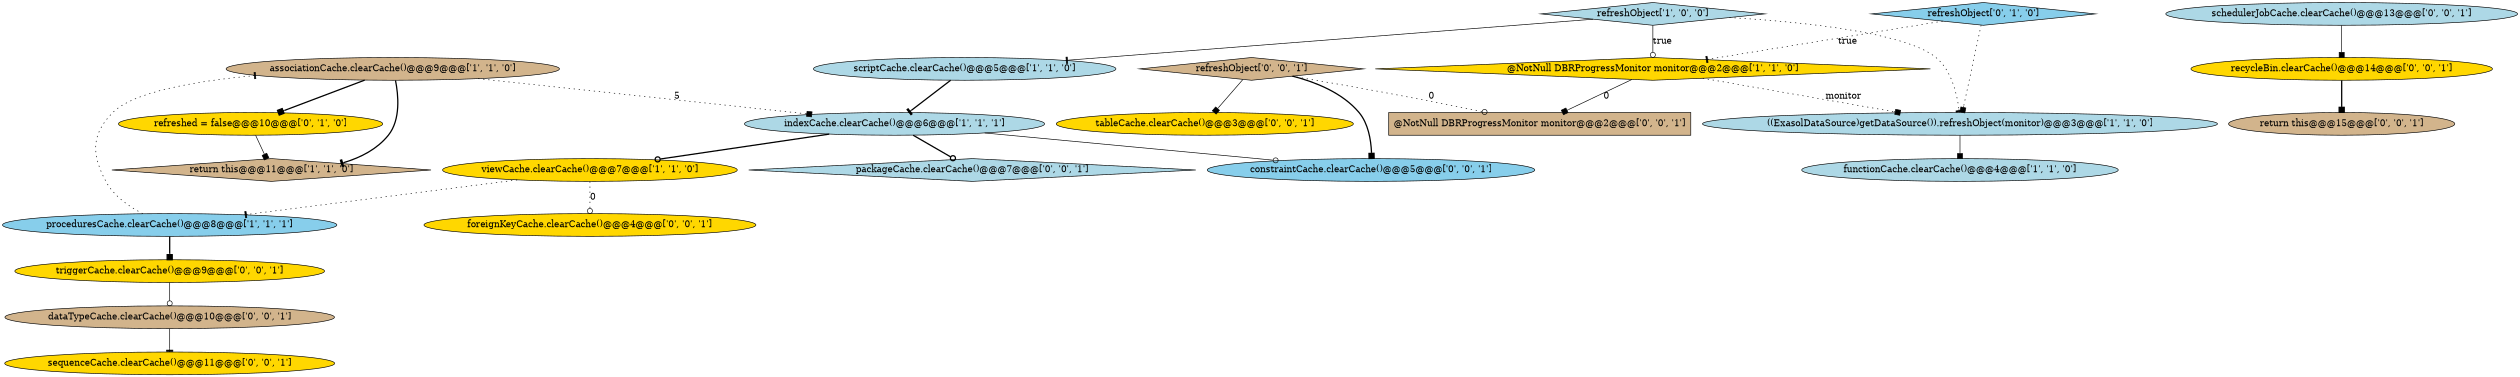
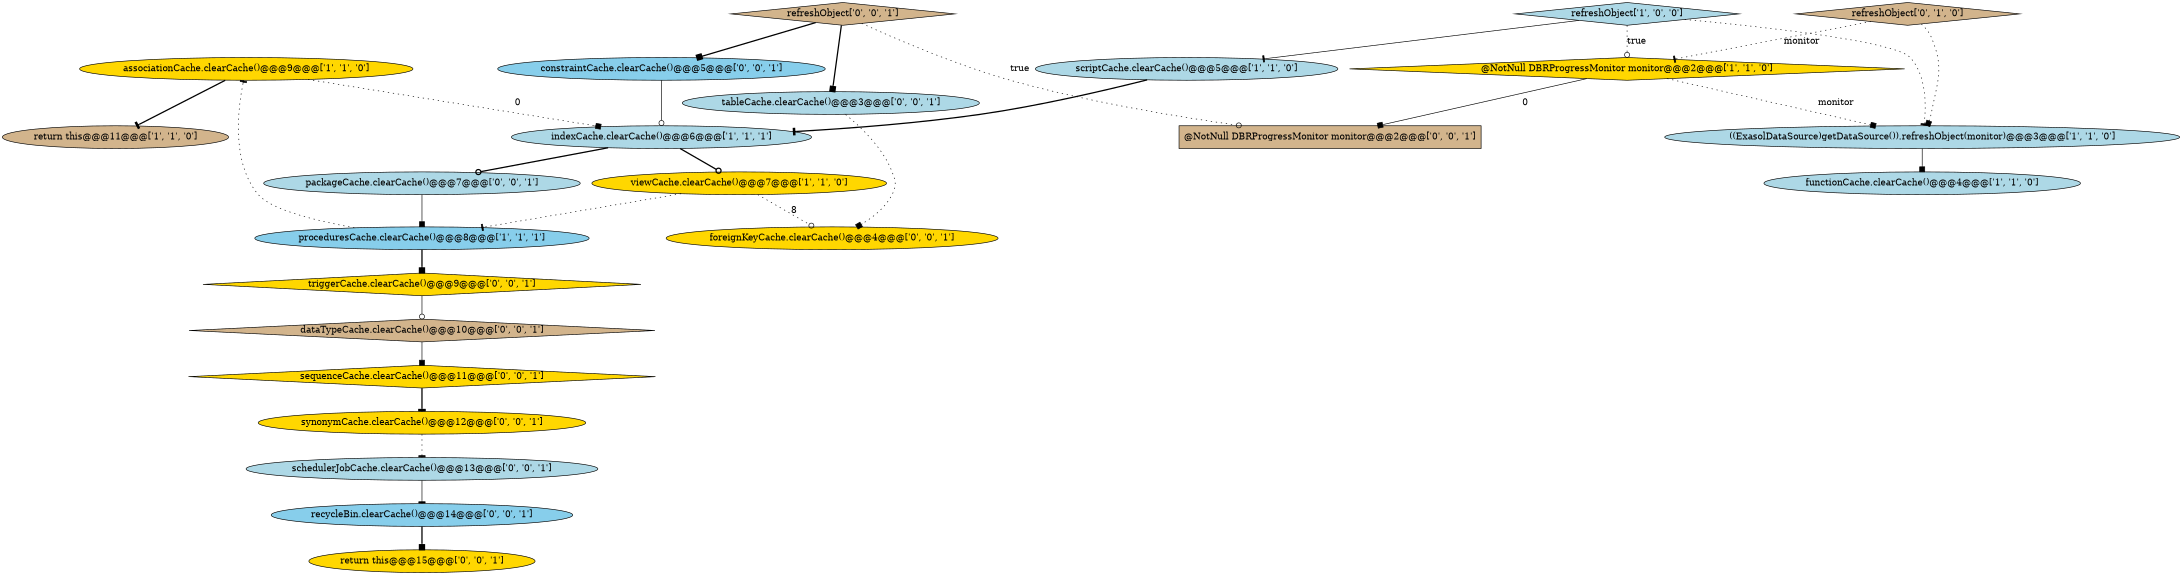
(1983, 14) -> (1908, 14)
(2342, 38) -> (422, 490)
(1653, 39) -> (1627, 39)
(1848, 41) -> (1802, 41)
(393, 69) -> (246, 69)
(2342, 69) -> (422, 515)
(1231, 94) -> (837, 55)
(677, 96) -> (518, 103)
(1432, 96) -> (1020, 69)
(251, 124) -> none
(1205, 124) -> (831, 103)
(2342, 124) -> (422, 561)
(1129, 147) -> (661, 100)
none -> (890, 168)
(271, 170) -> (115, 137)
(972, 170) -> (422, 183)
(593, 197) -> (794, 211)
none -> (422, 208)
(170, 271) -> (422, 284)
(170, 317) -> (422, 331)
(170, 339) -> (422, 350)
(170, 363) -> (422, 377)
none -> (422, 423)
